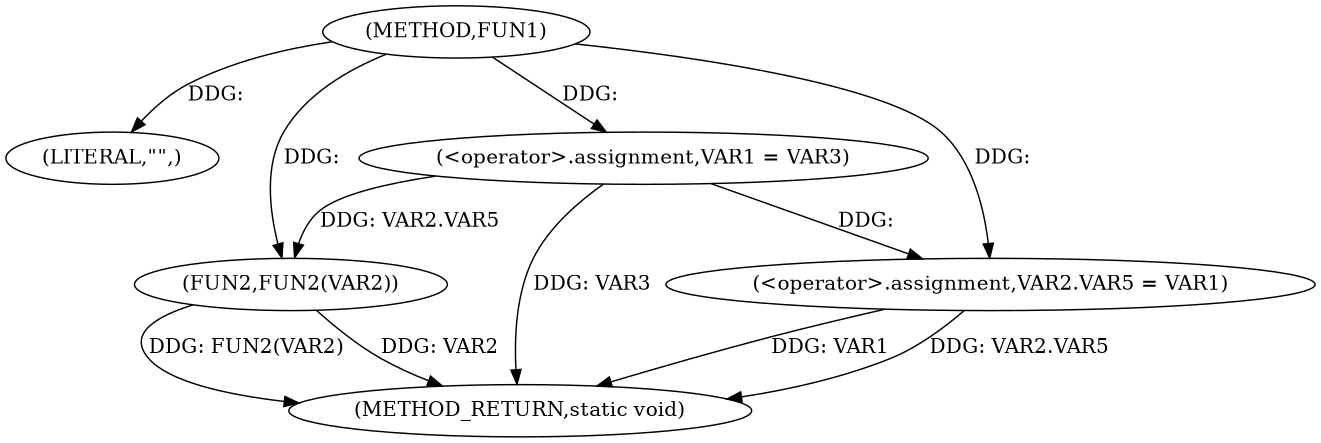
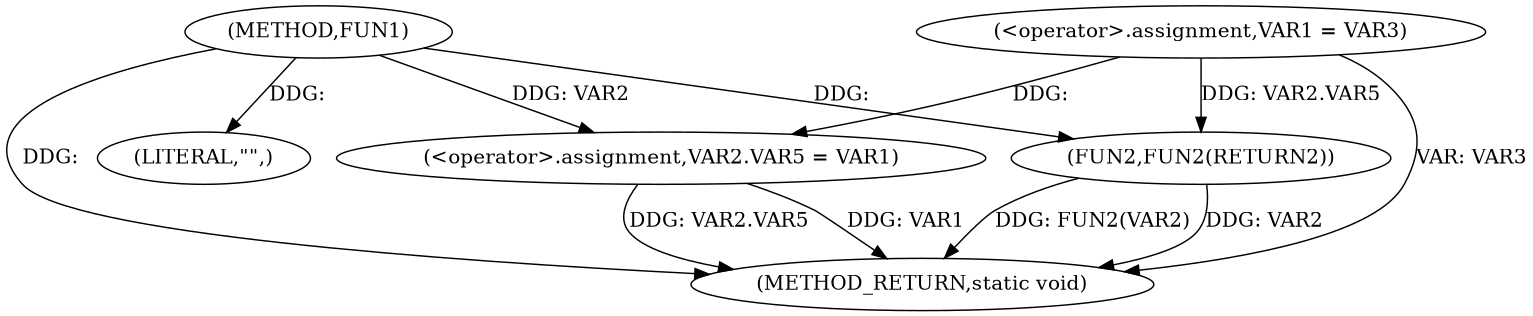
(543, 91) -> (215, 234)
(1006, 158) -> (571, 95)
(291, 284) -> (1201, 158)
(593, 284) -> (1472, 158)
